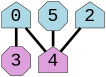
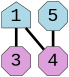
(16, 16) -> (16, 16)
(90, 16) -> none
(53, 61) -> (53, 61)
